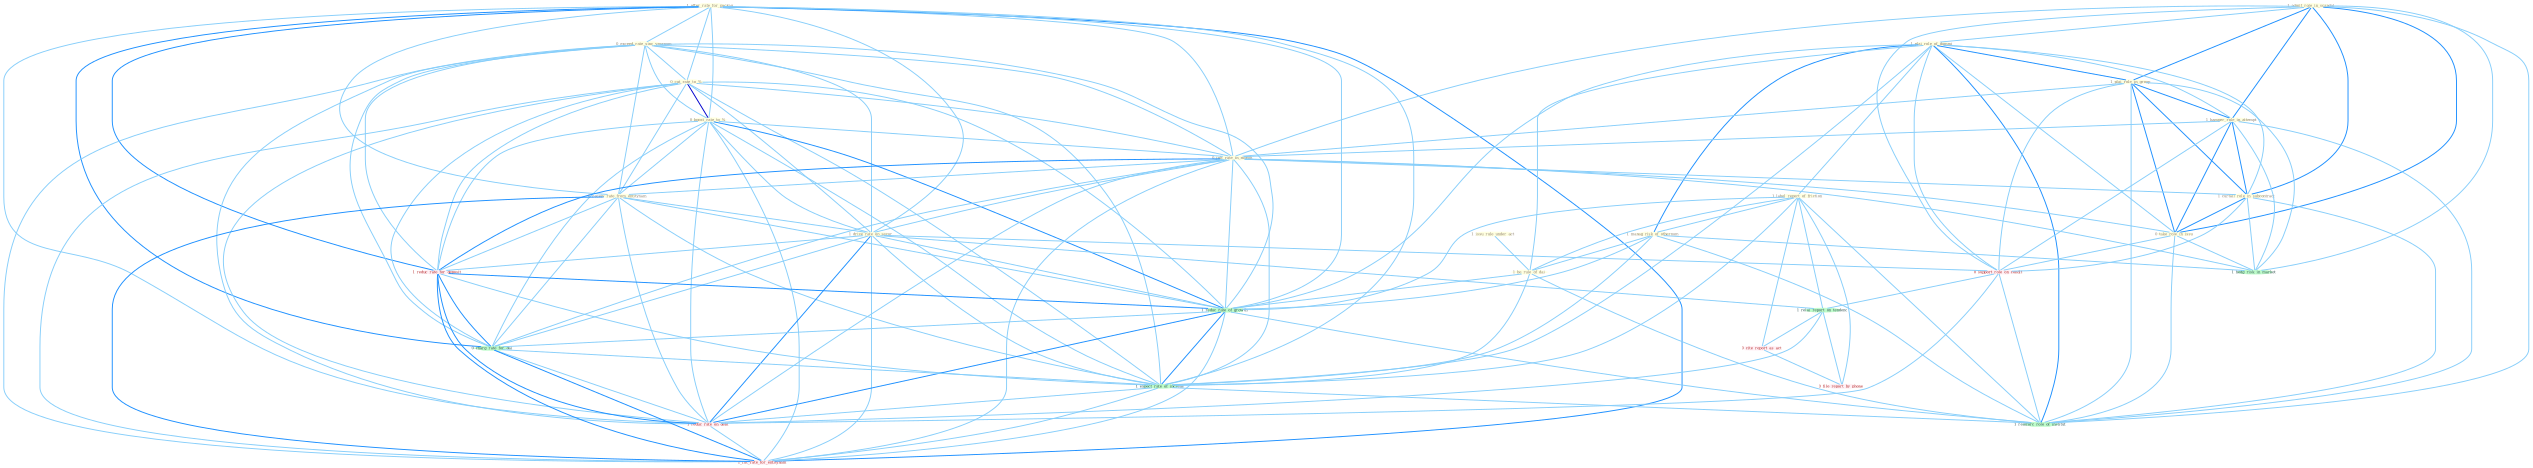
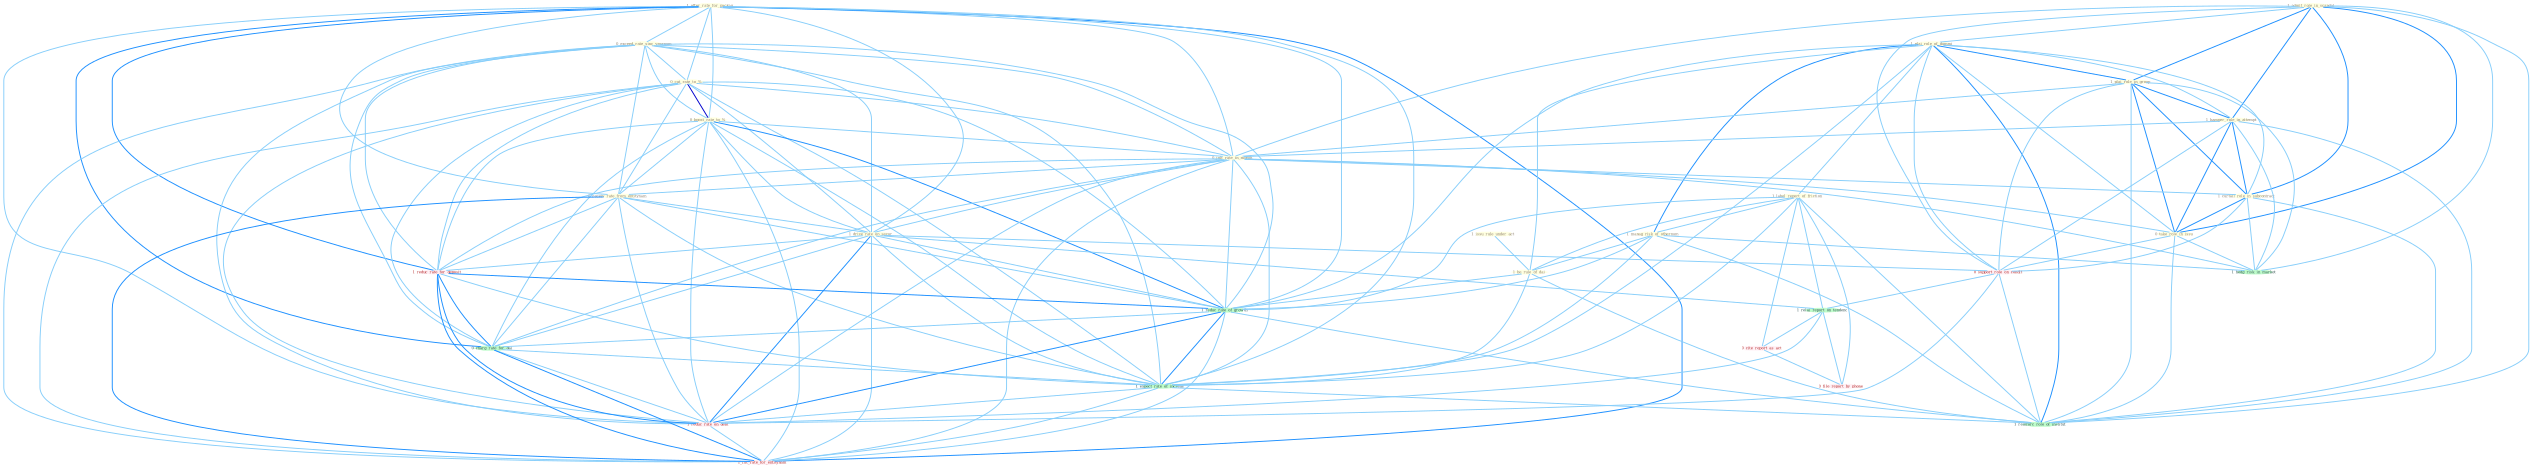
(820, 169) -> (820, 169)
